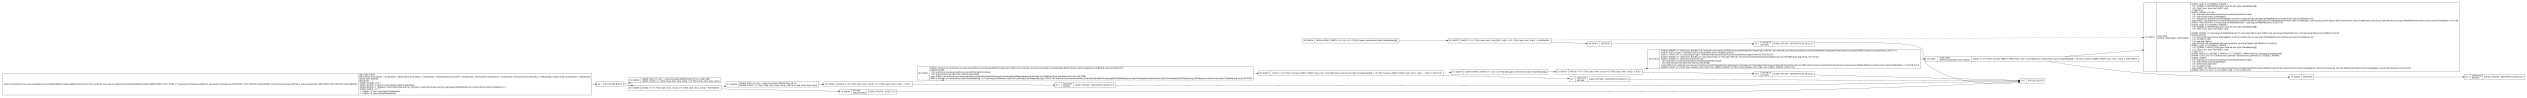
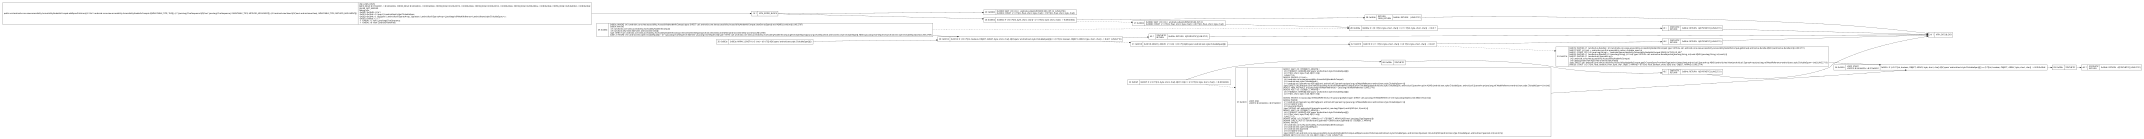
(1423, 41) -> (875, 41)
(2104, 53) -> (1728, 82)
(927, 81) -> (1140, 29)
